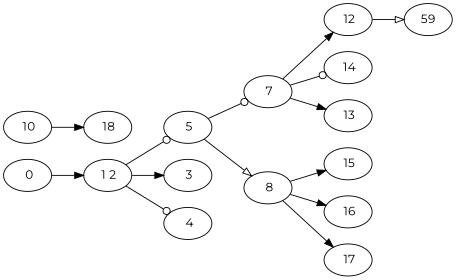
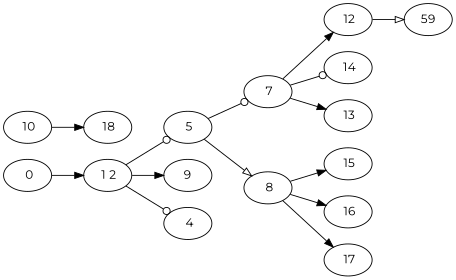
(188, 175) -> (188, 175)
